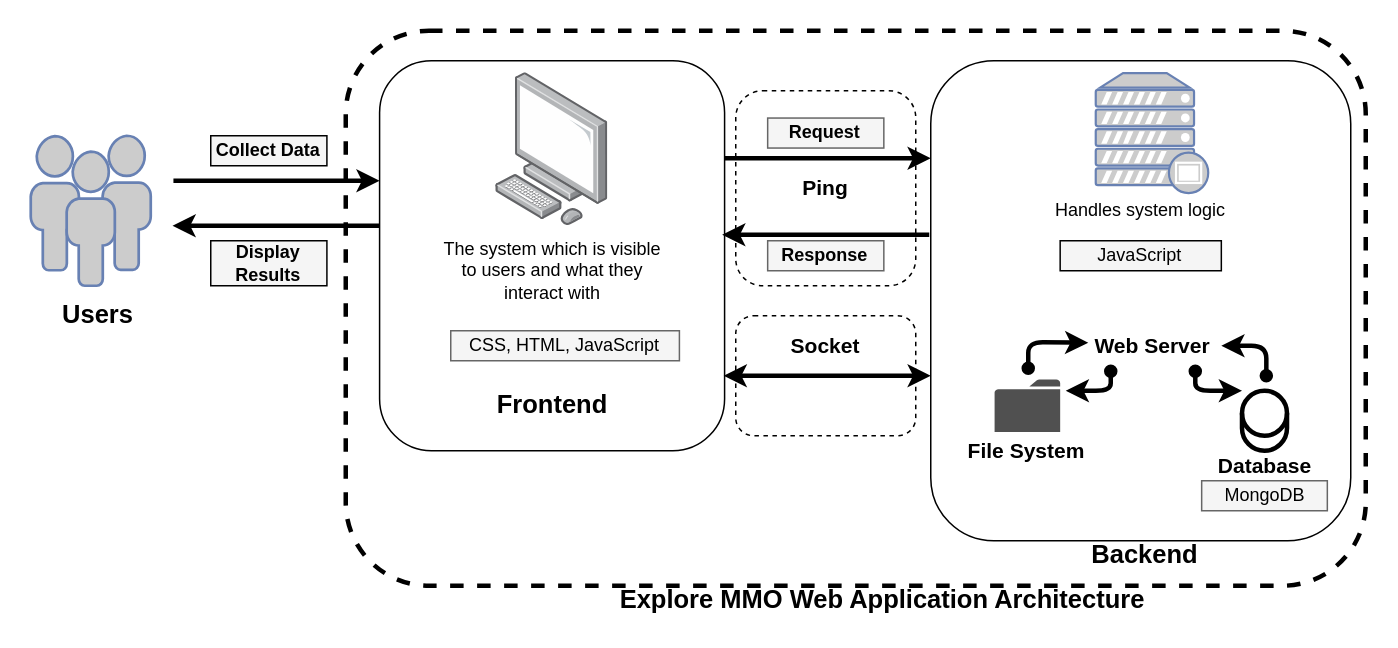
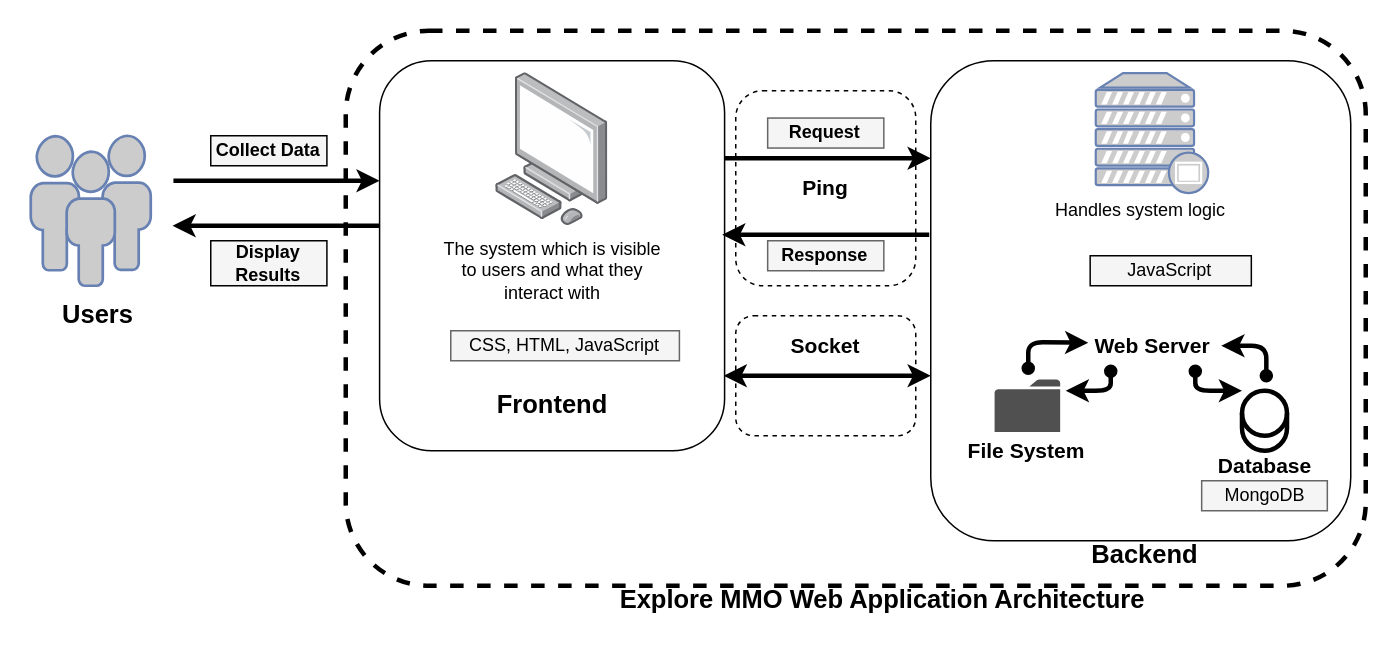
(1141, 256) -> (1171, 271)
